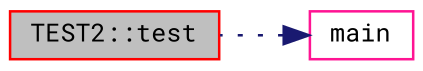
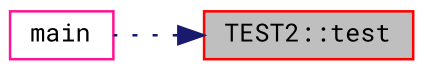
(252, 35) -> (146, 35)
